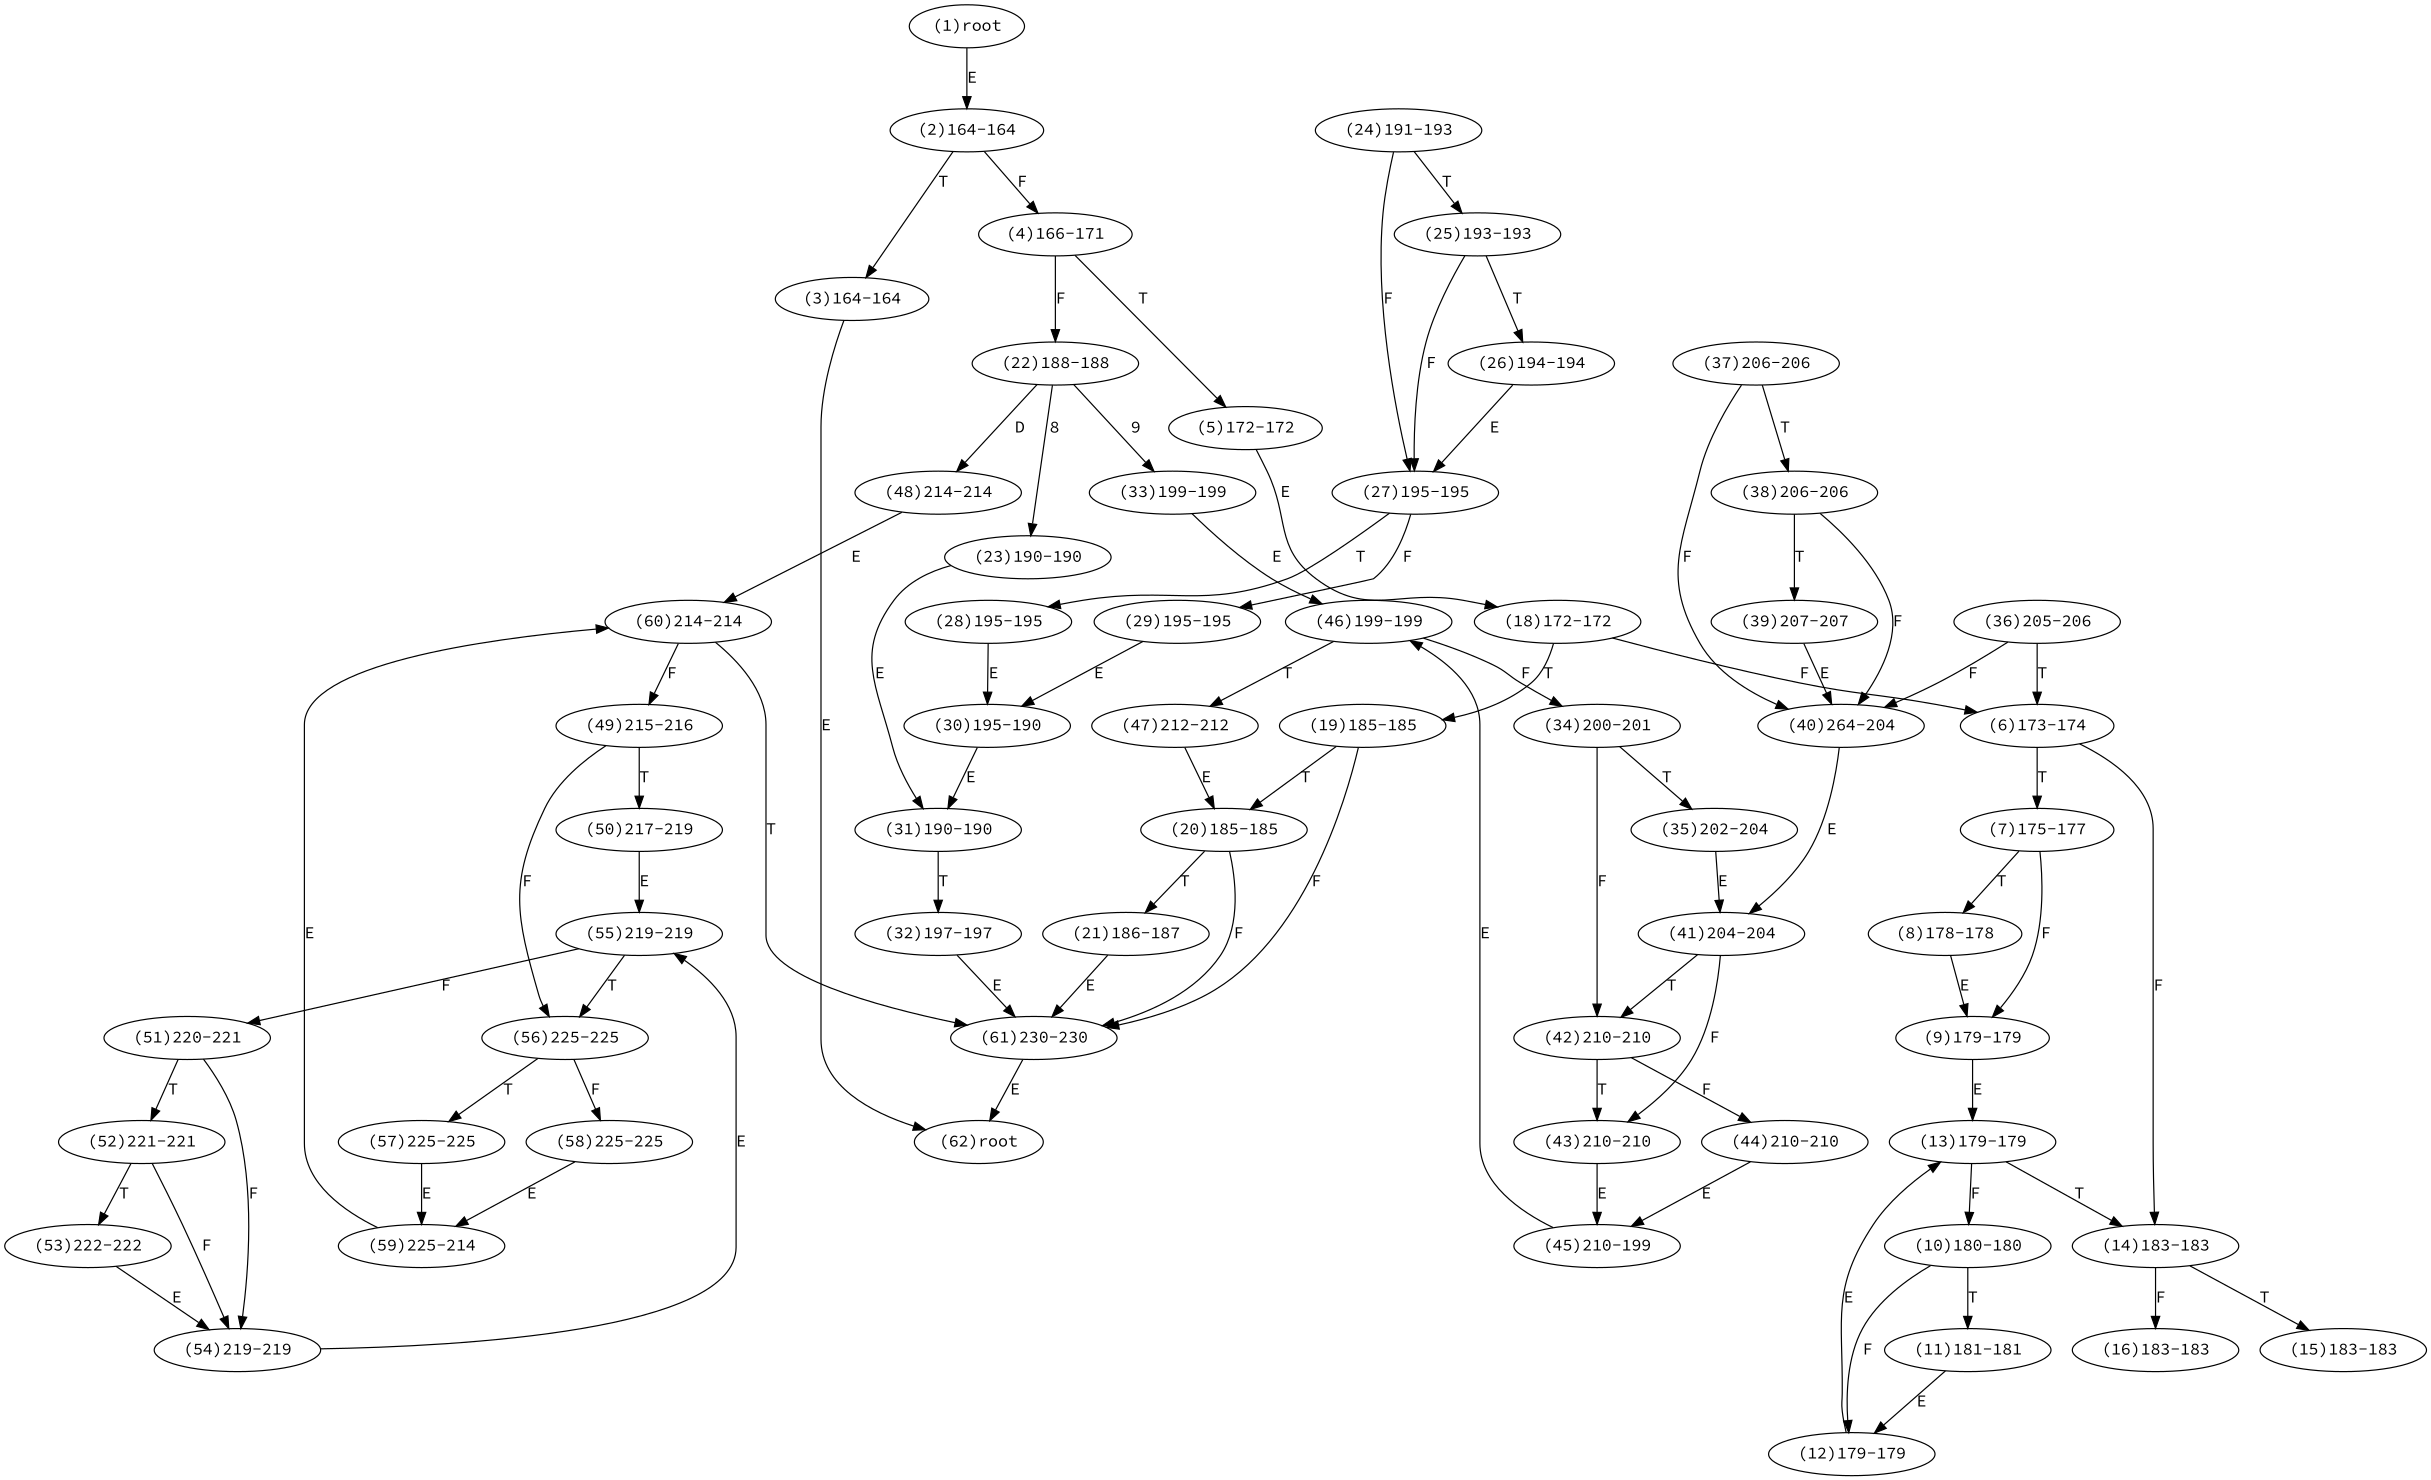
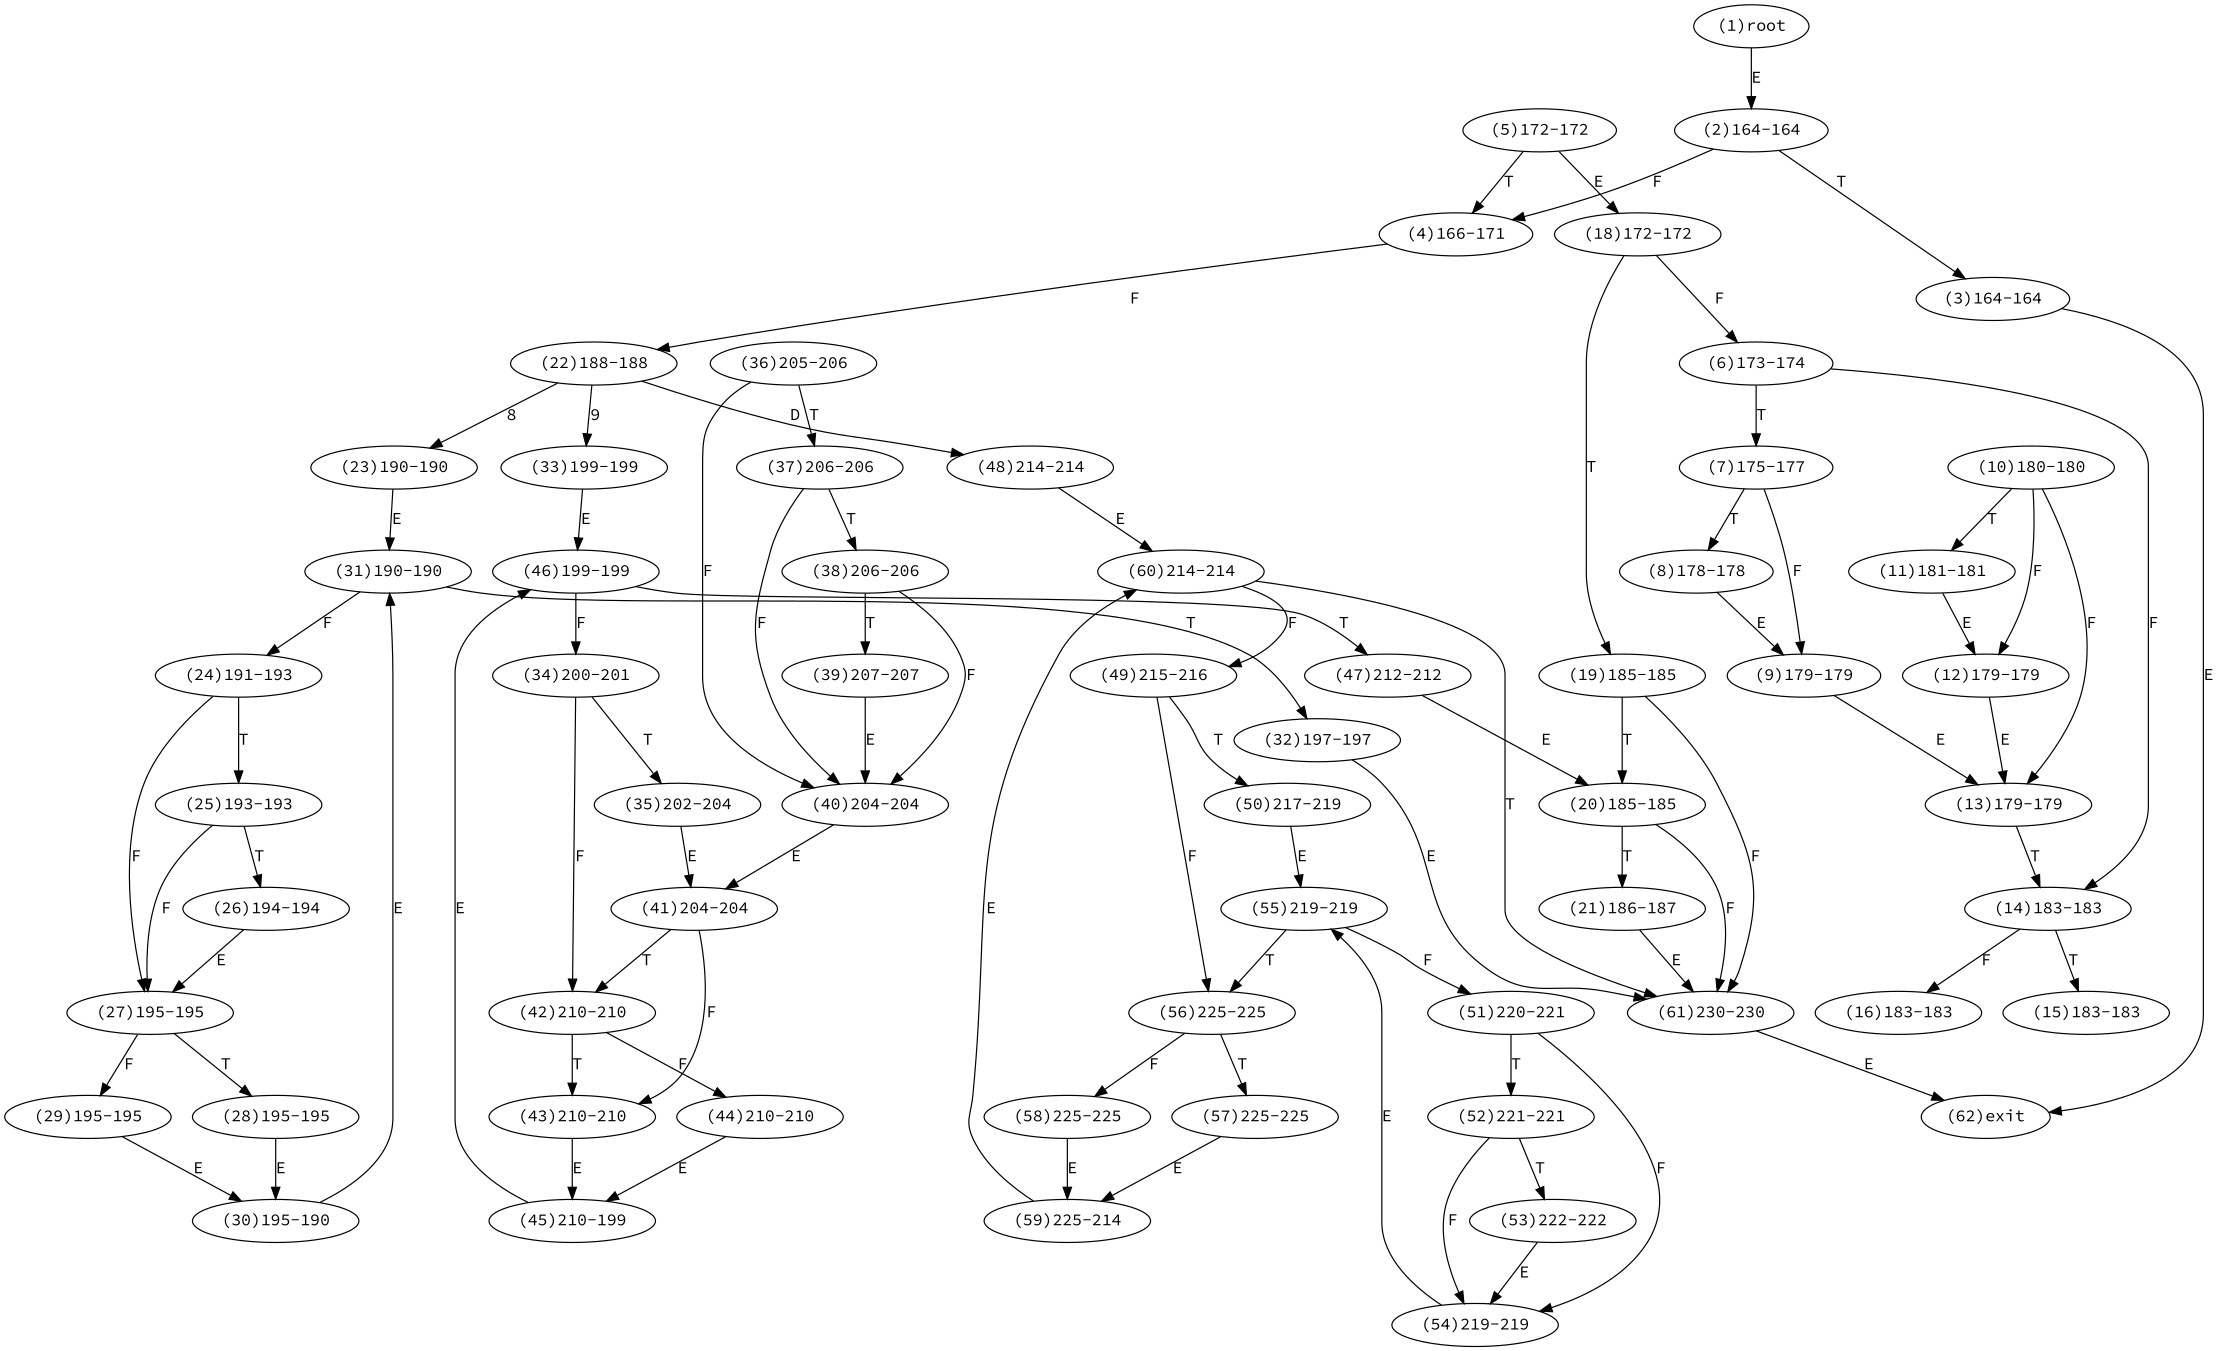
(1146, 327) -> (1502, 178)
none -> (319, 620)
(2037, 668) -> (805, 410)
(1841, 726) -> (865, 805)
(979, 1142) -> (1986, 1117)
(1970, 1188) -> (2086, 634)
